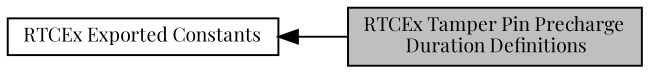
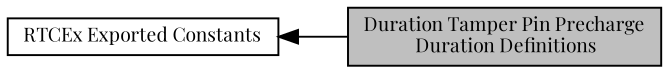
(495, 37) -> (505, 37)
